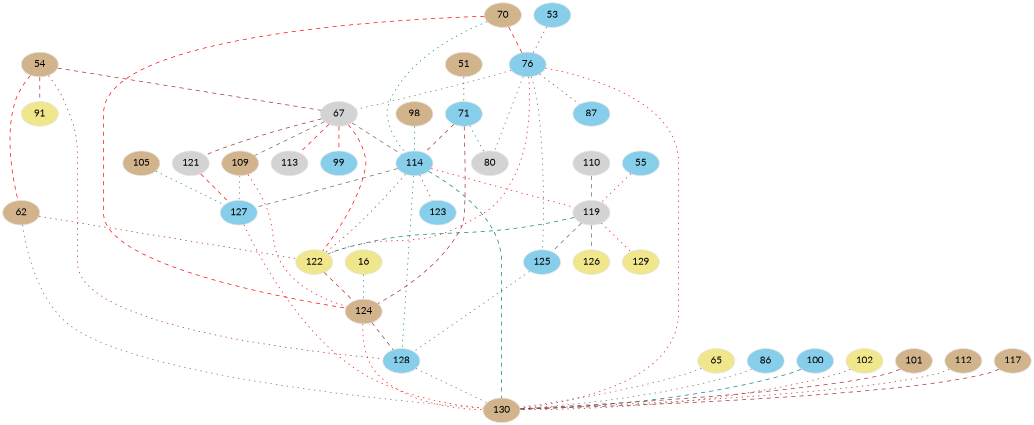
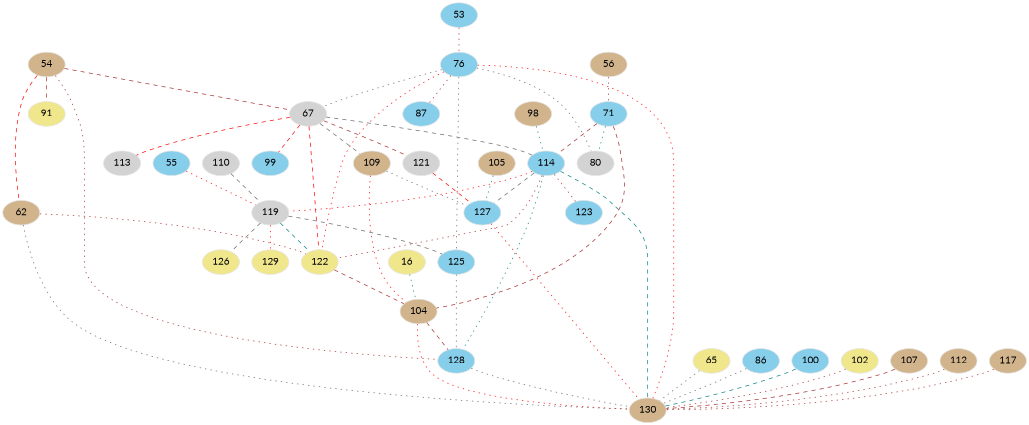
(503, 15) -> none
(464, 64) -> (609, 64)
(364, 311) -> (419, 311)
(914, 361) -> (909, 361)
(821, 395) -> (832, 401)
